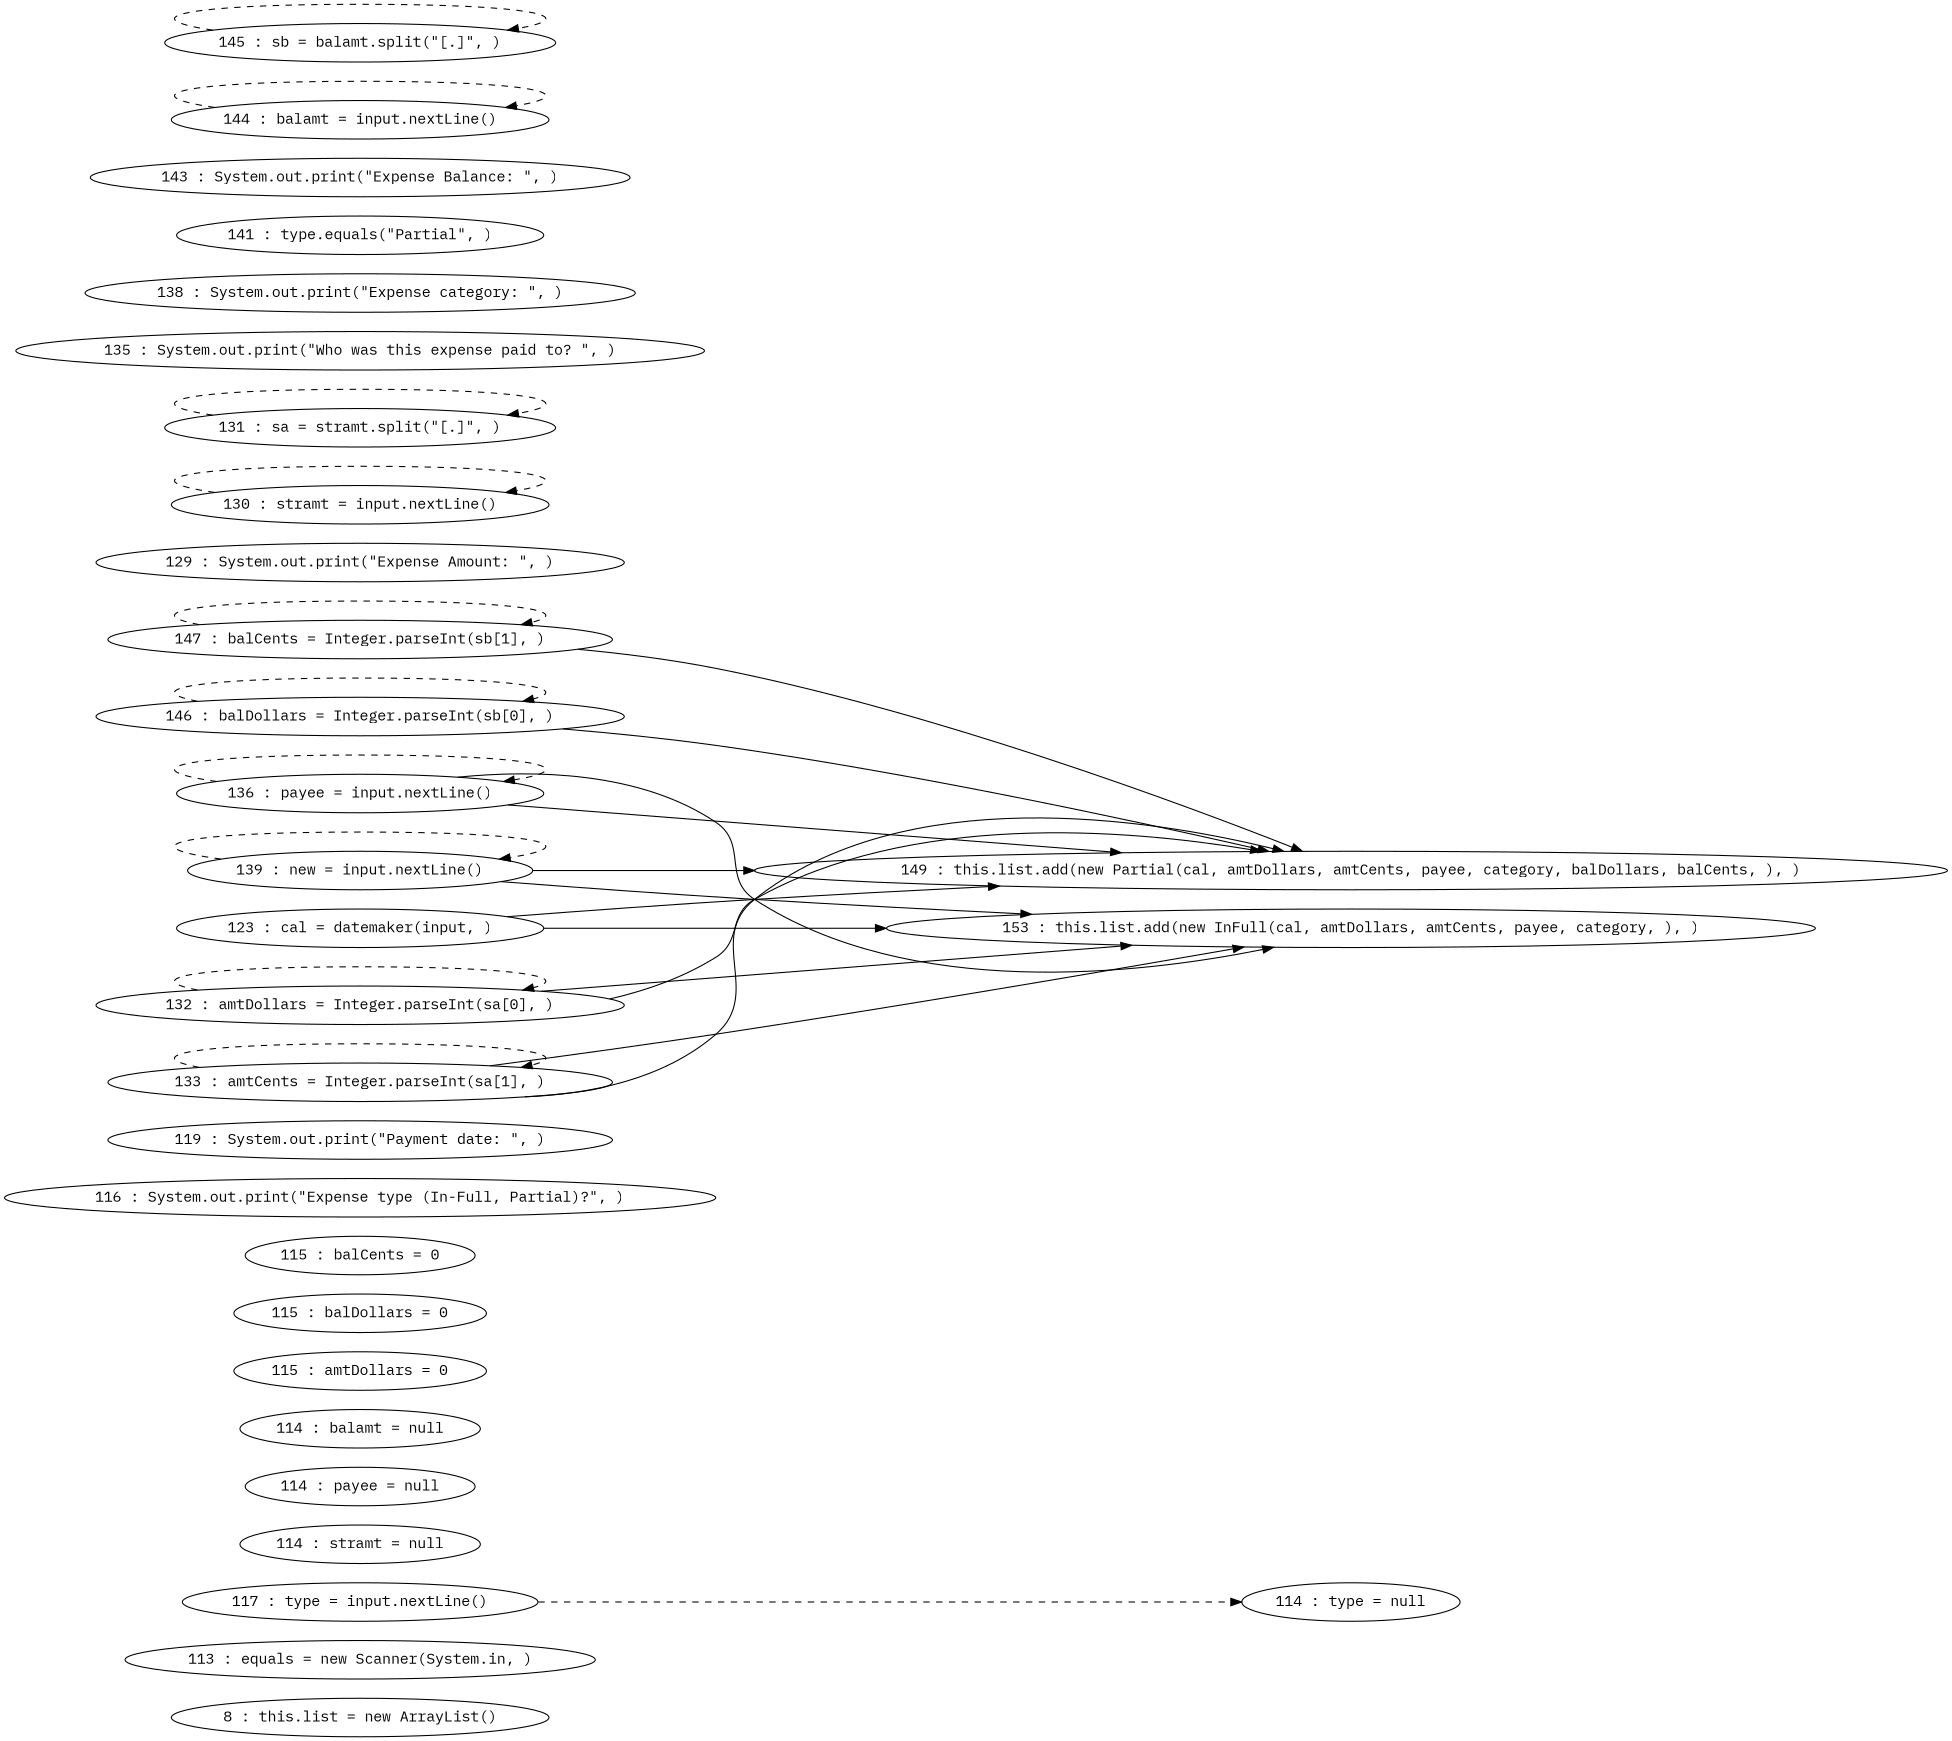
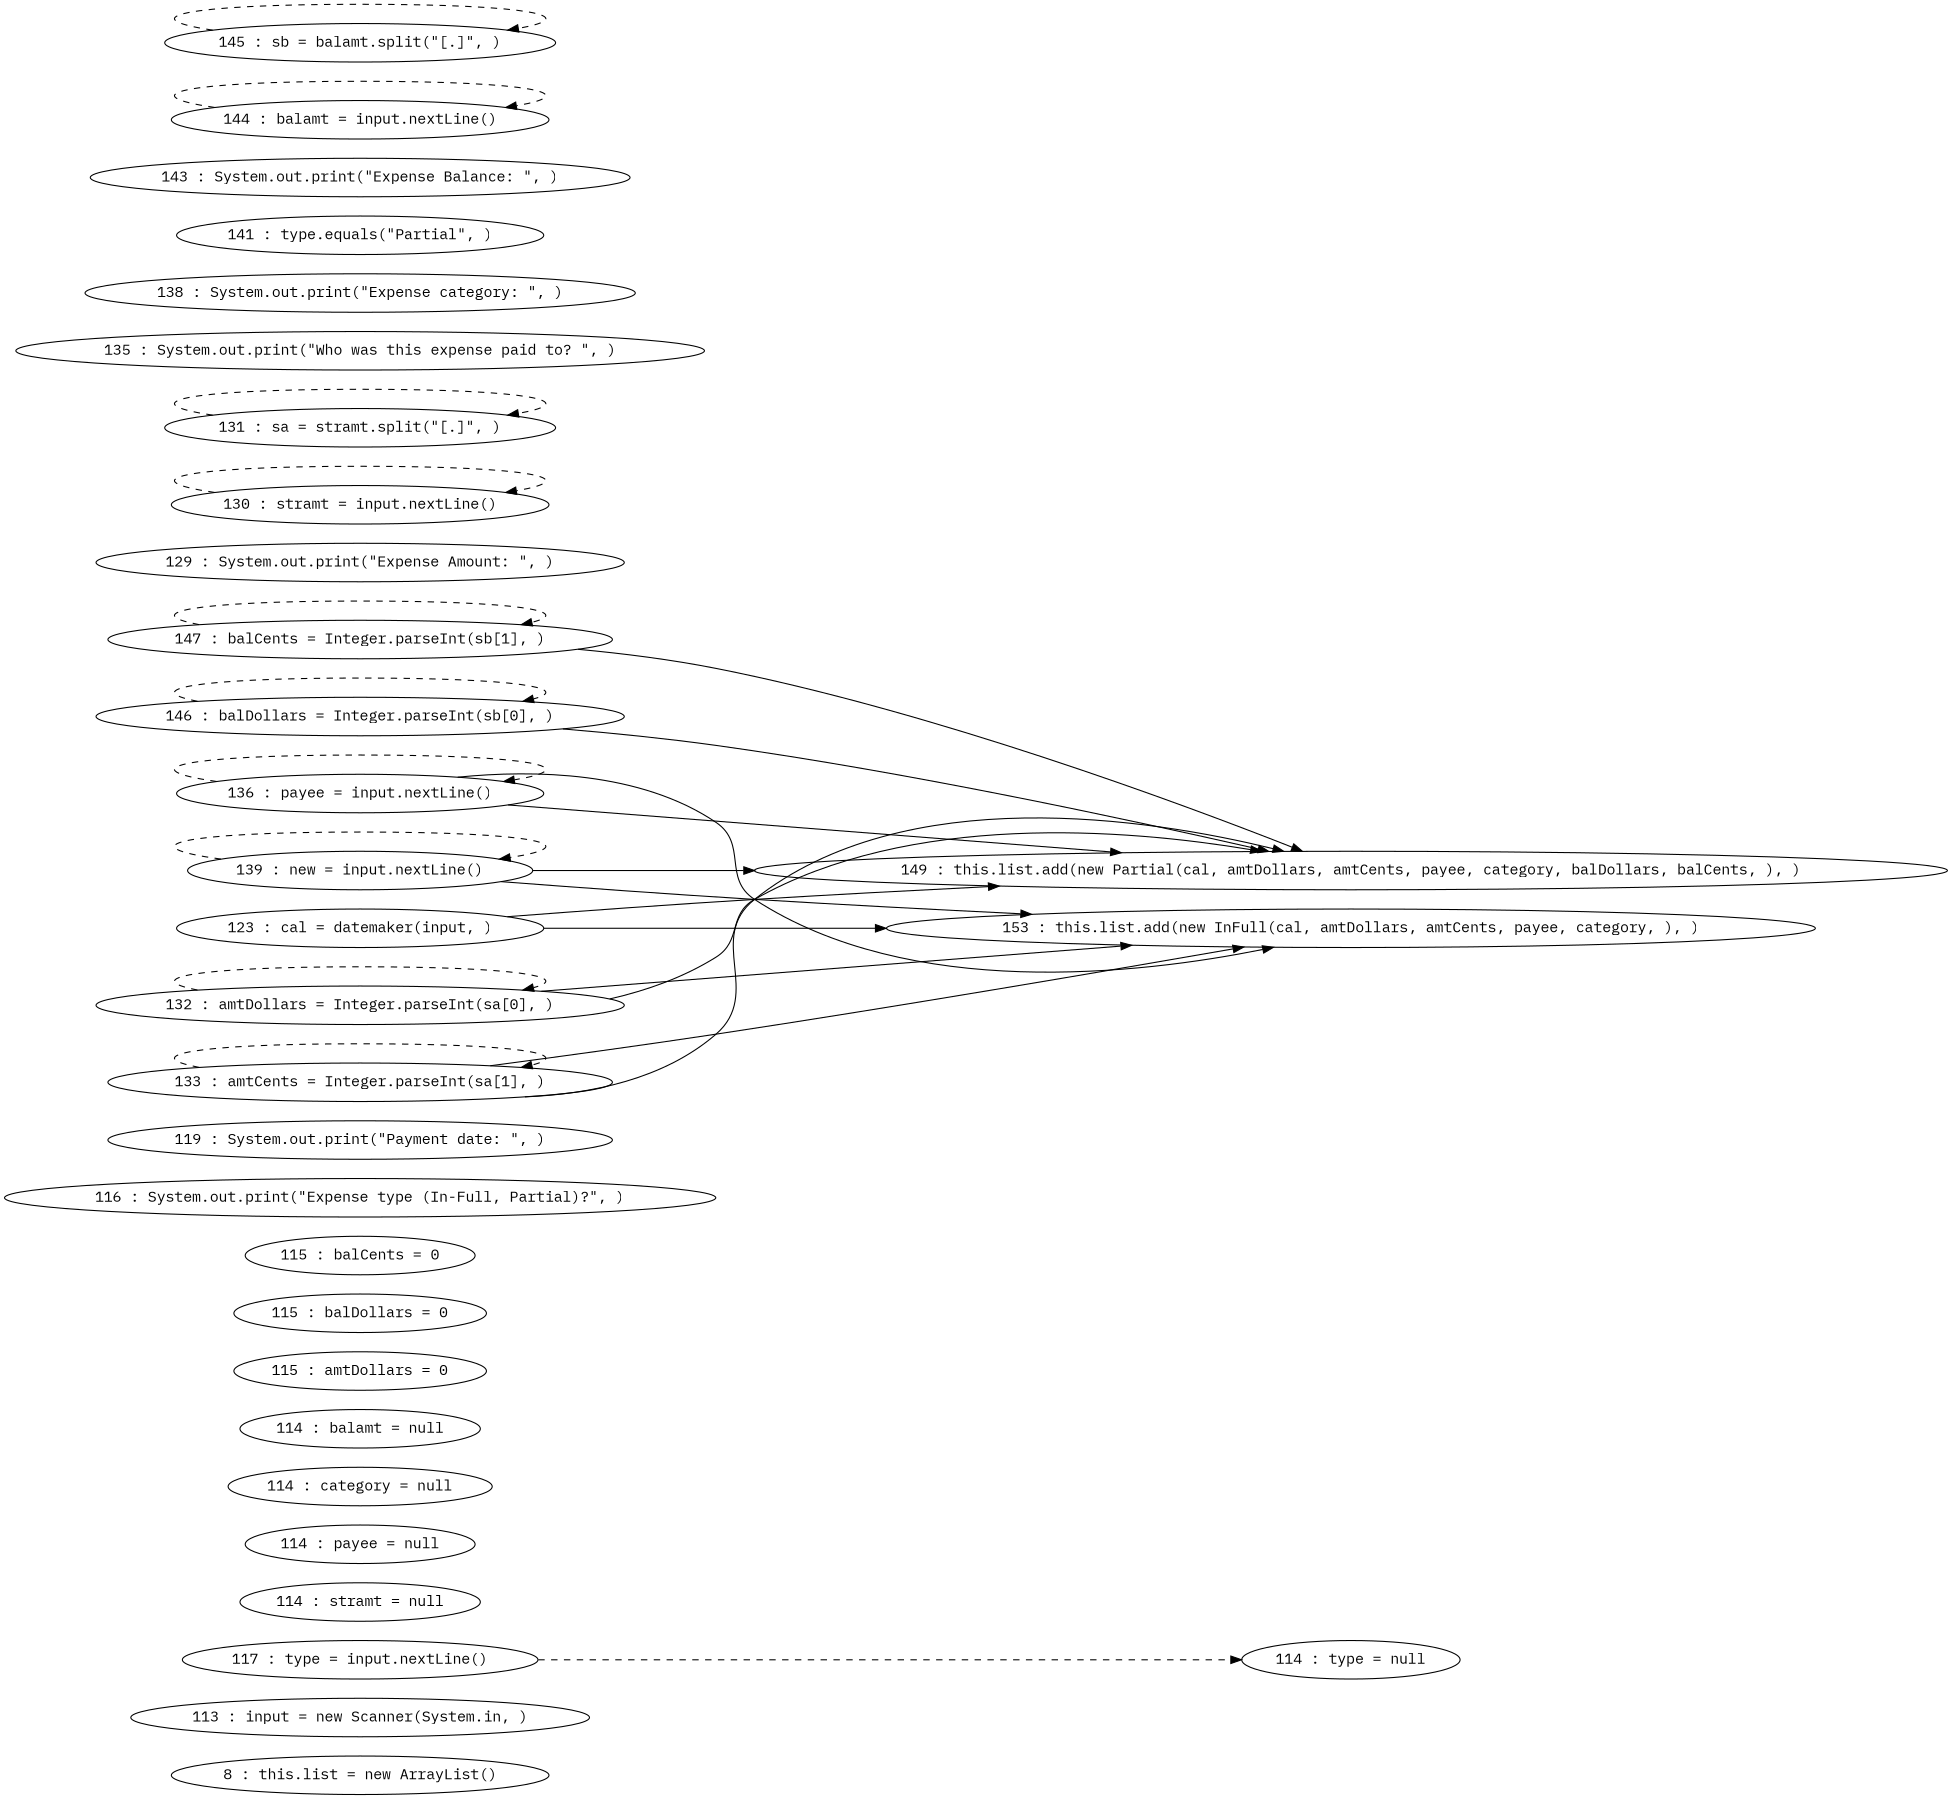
none -> (360, 1487)
(360, 1660) -> (360, 1718)
